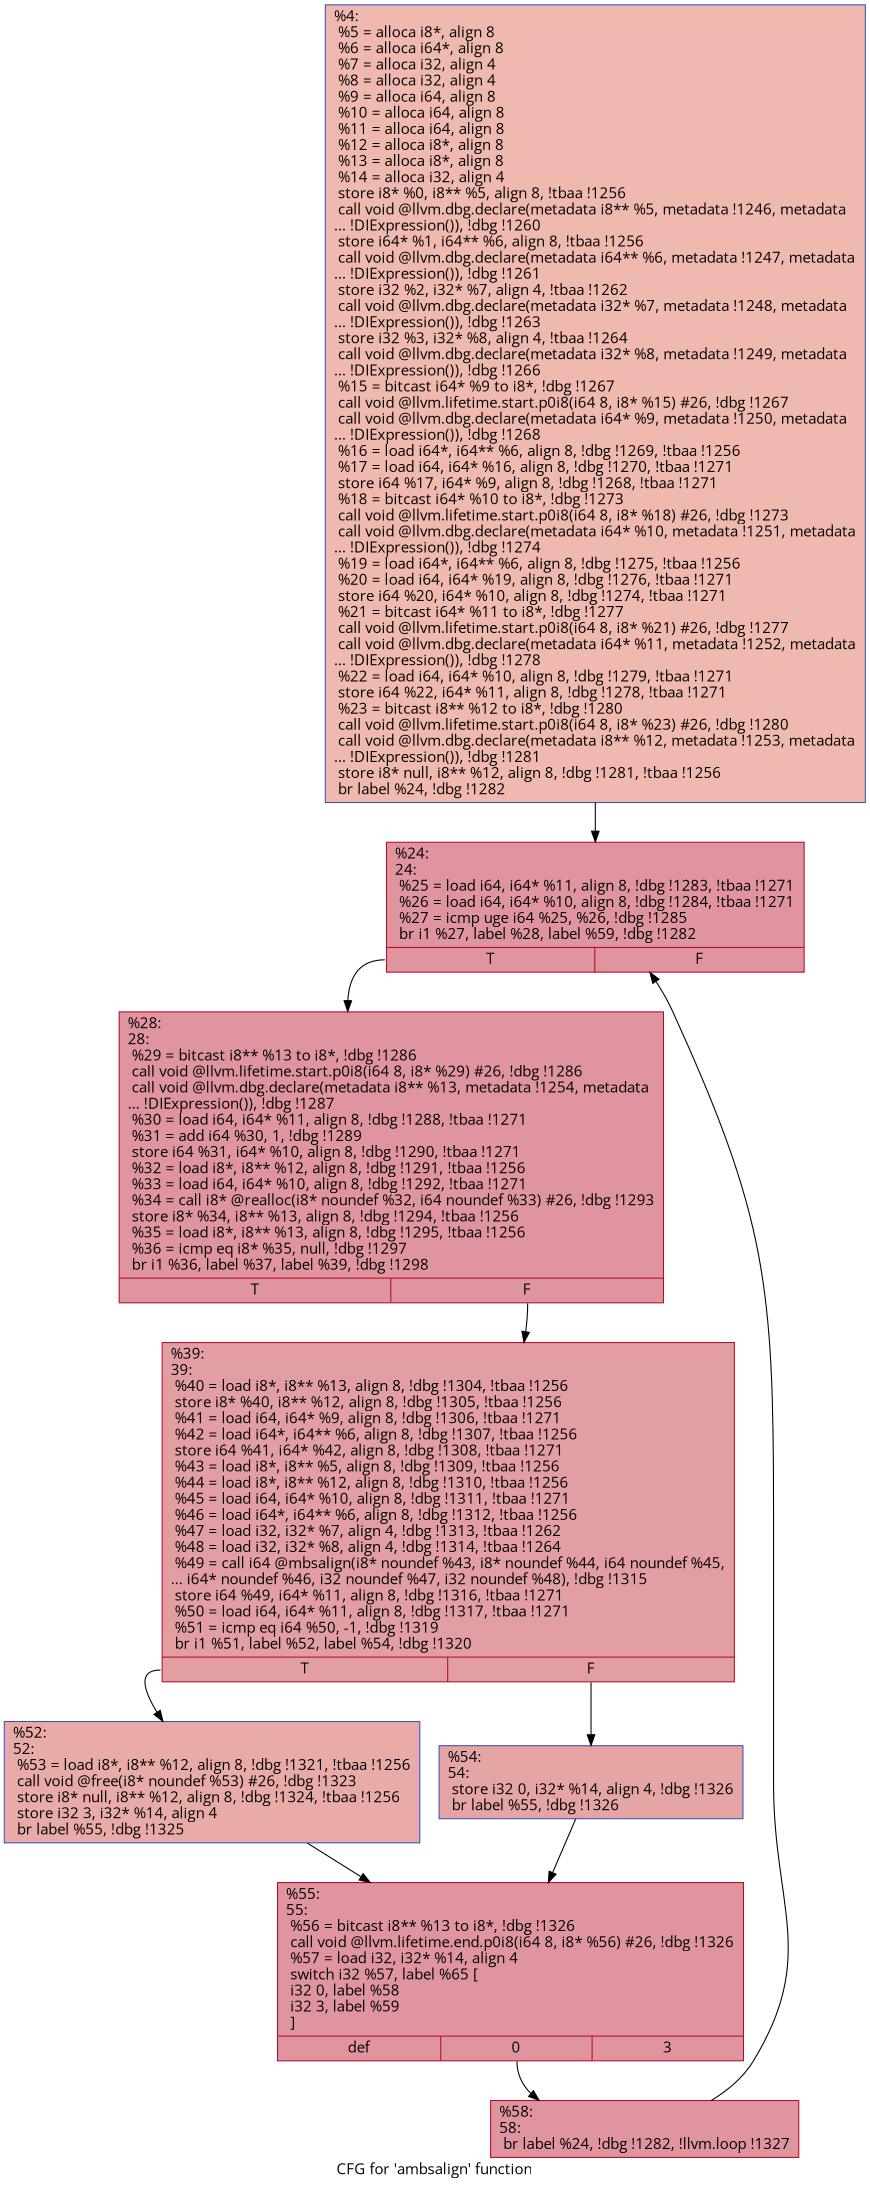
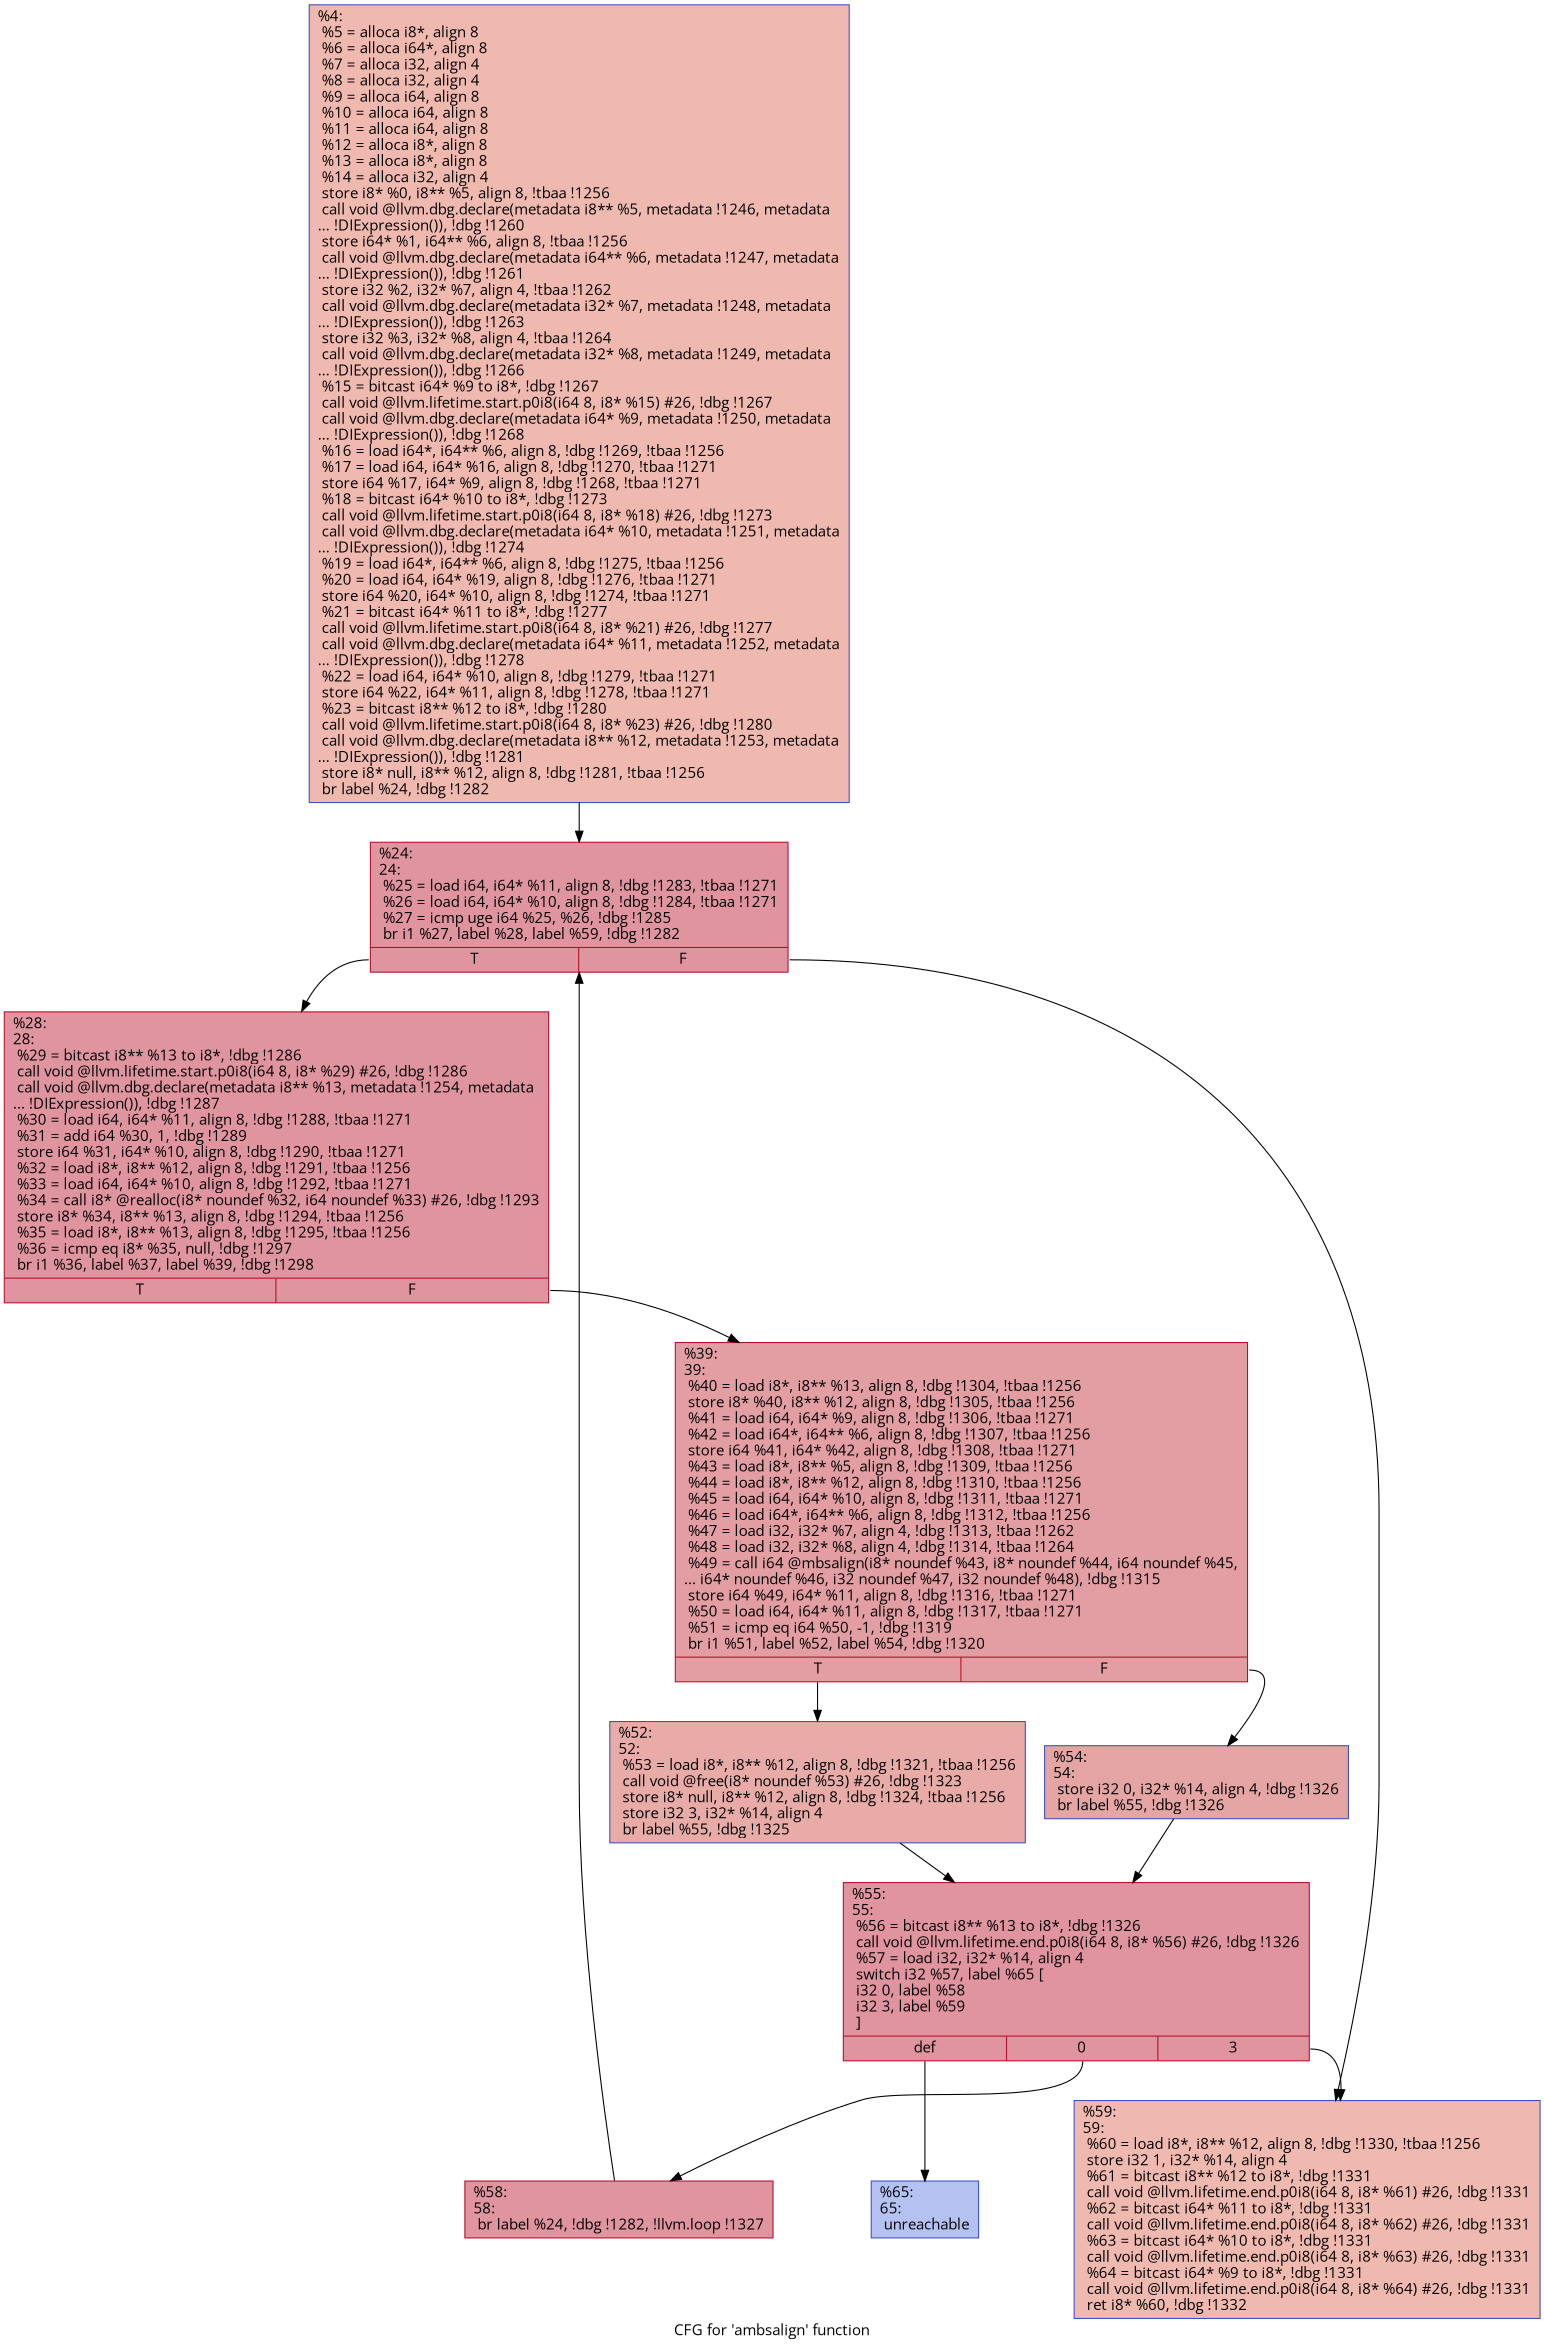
none -> (925, 2209)
none -> (1307, 2209)
